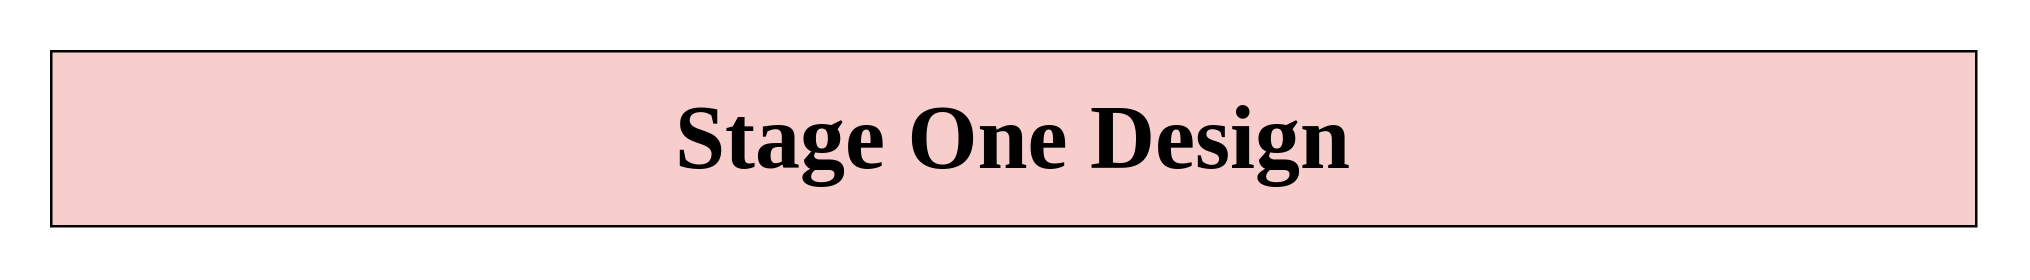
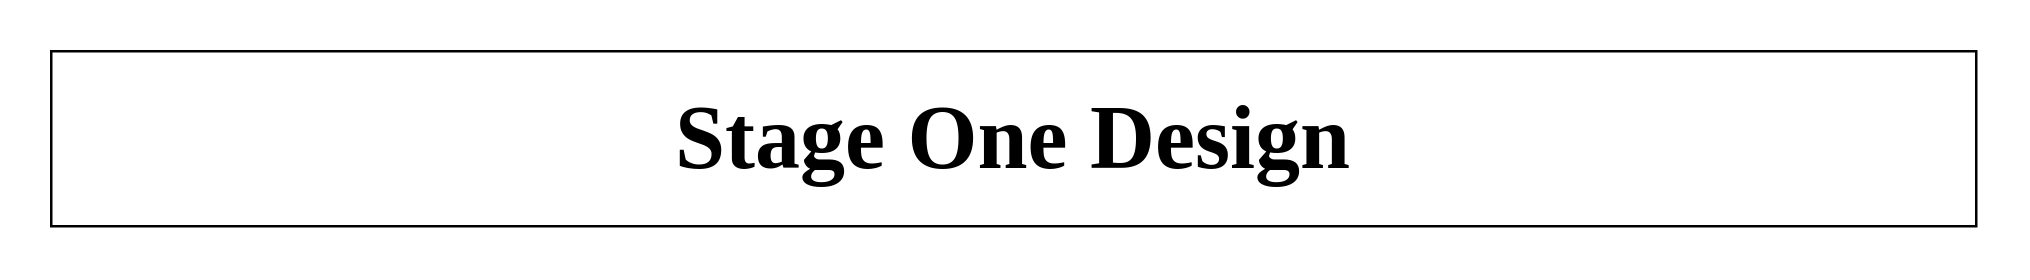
(1014, 139) -> (1014, 139)
